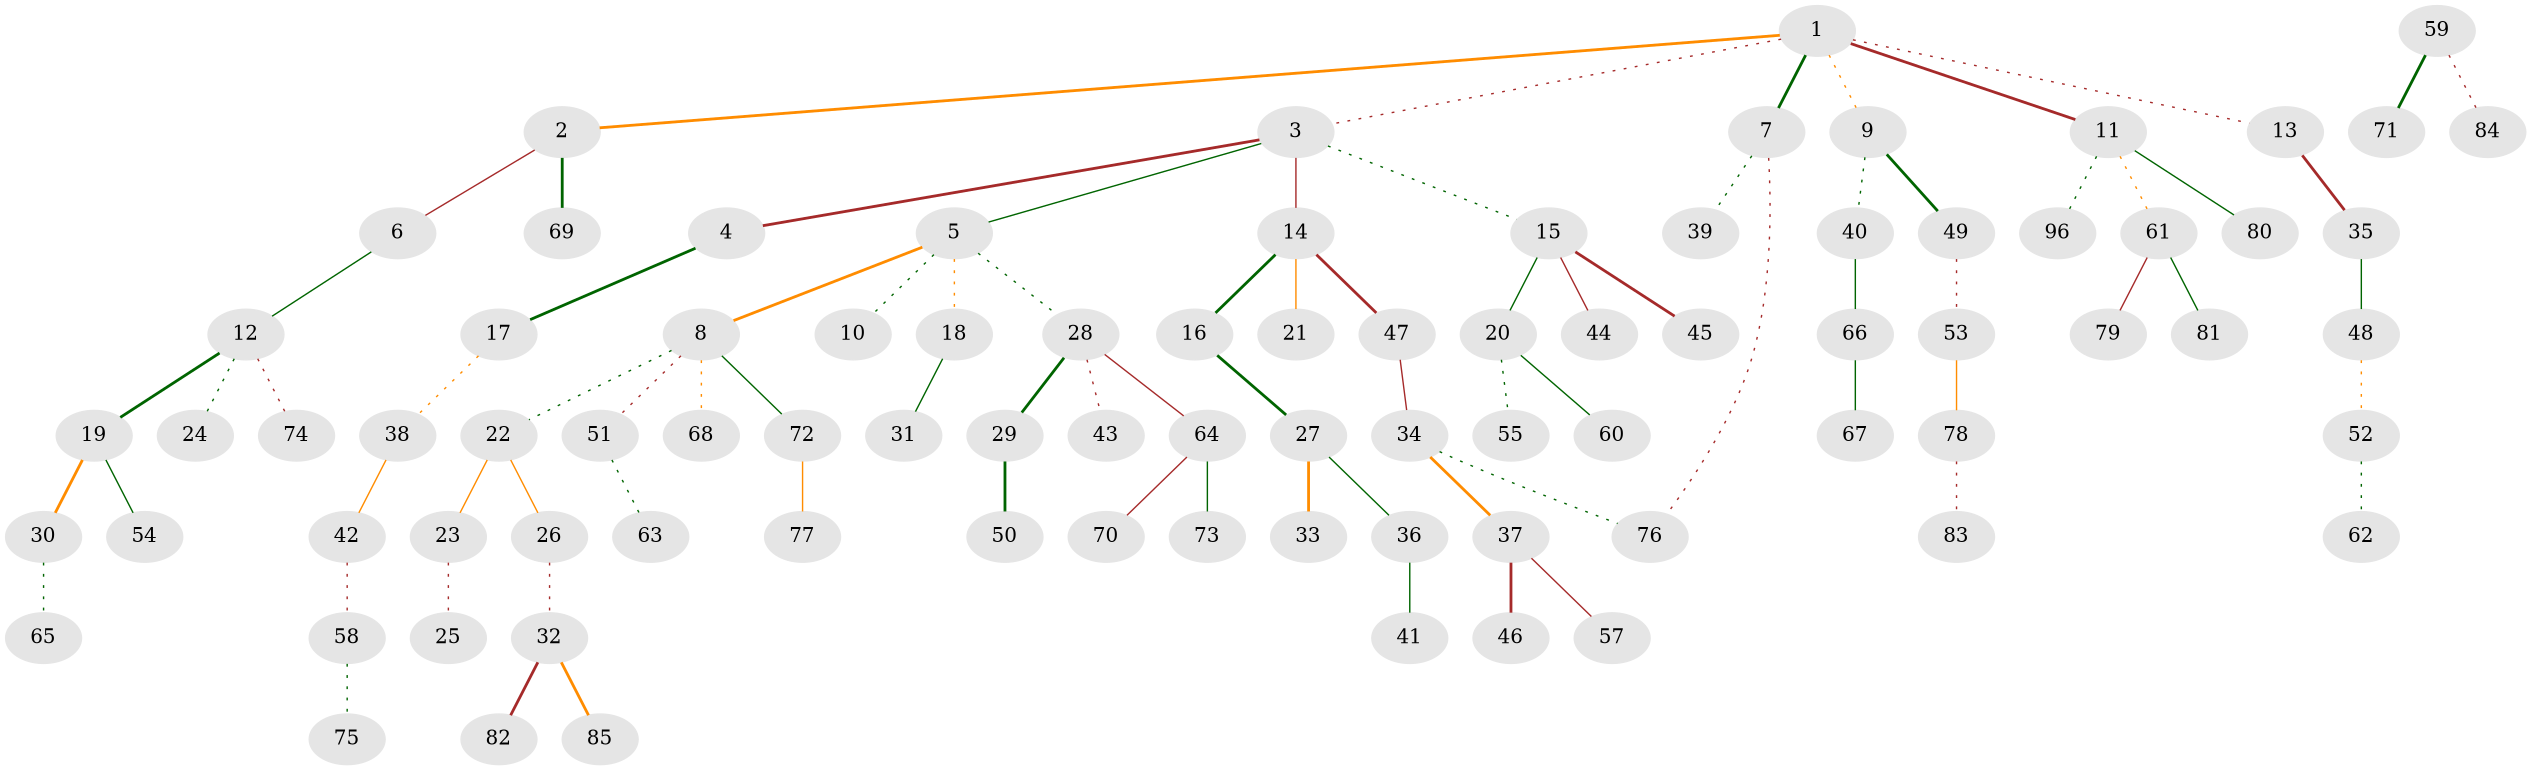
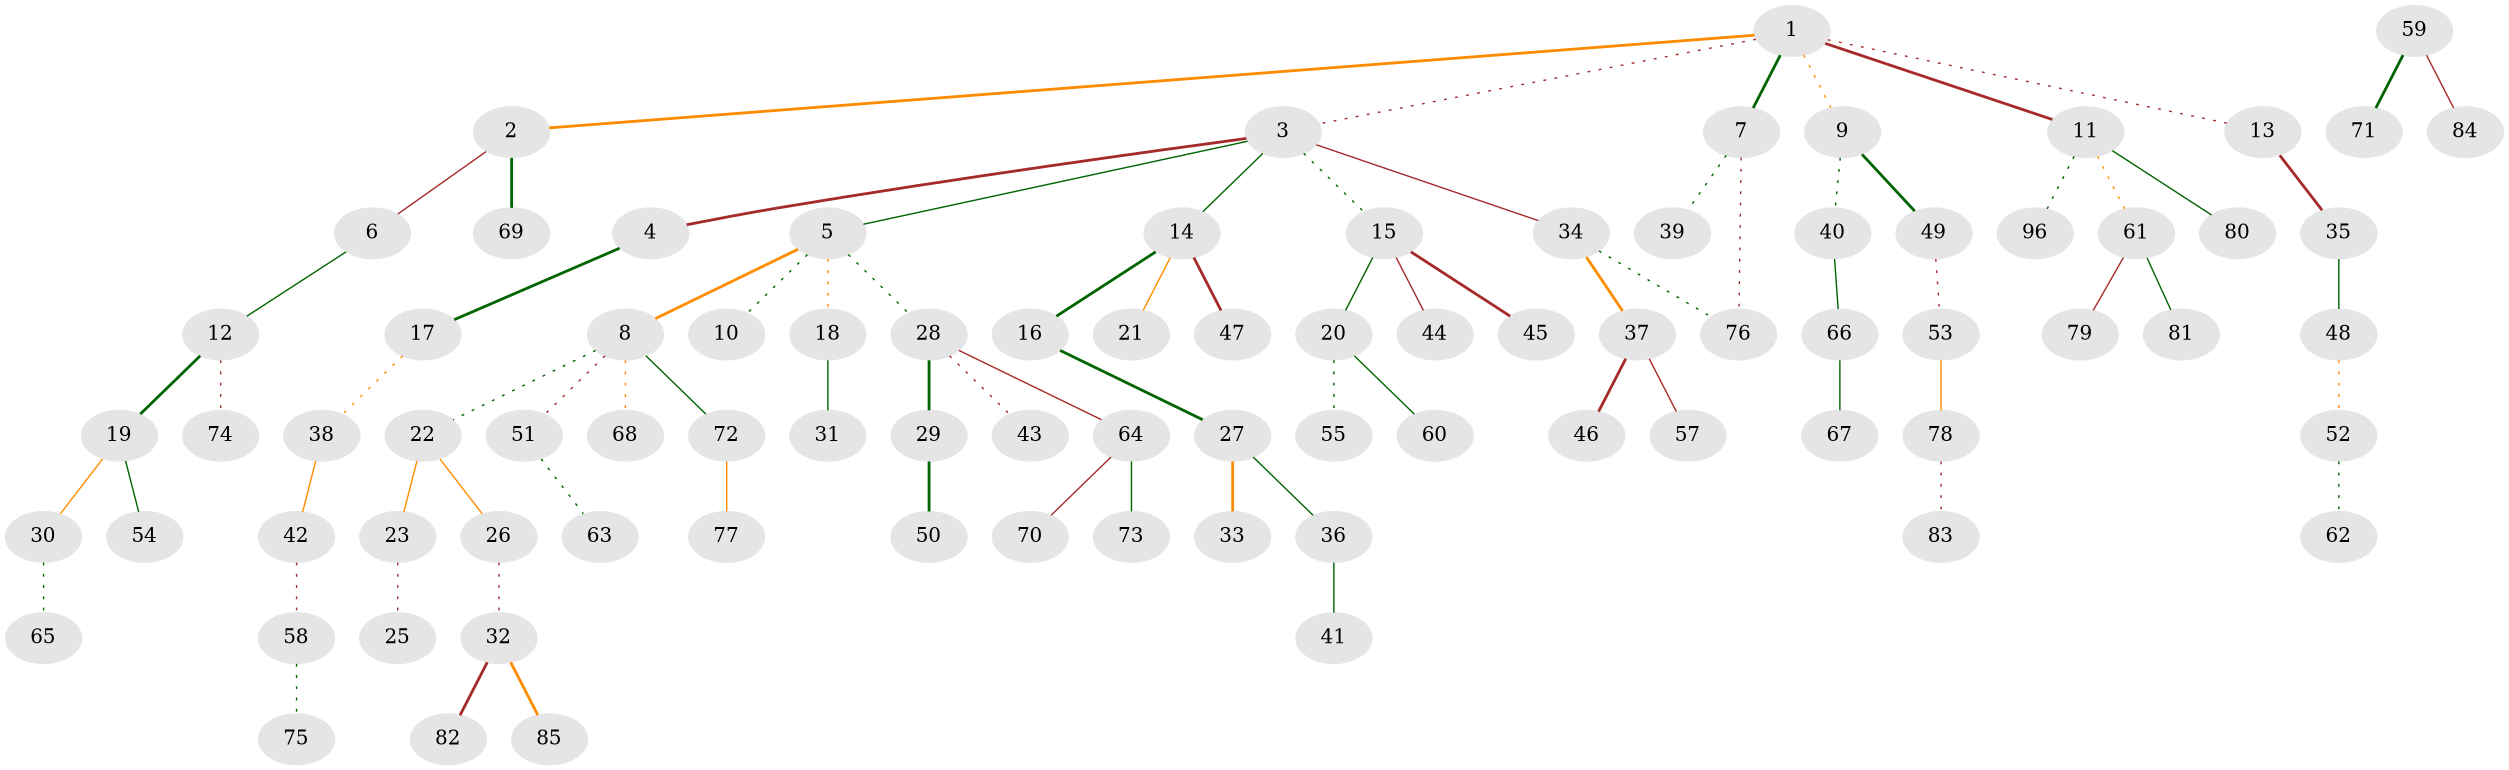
(2463, 82) -> (2440, 82)
(1296, 183) -> (1233, 183)
(1403, 385) -> (1427, 183)
(195, 436) -> none
(69, 486) -> (81, 486)
